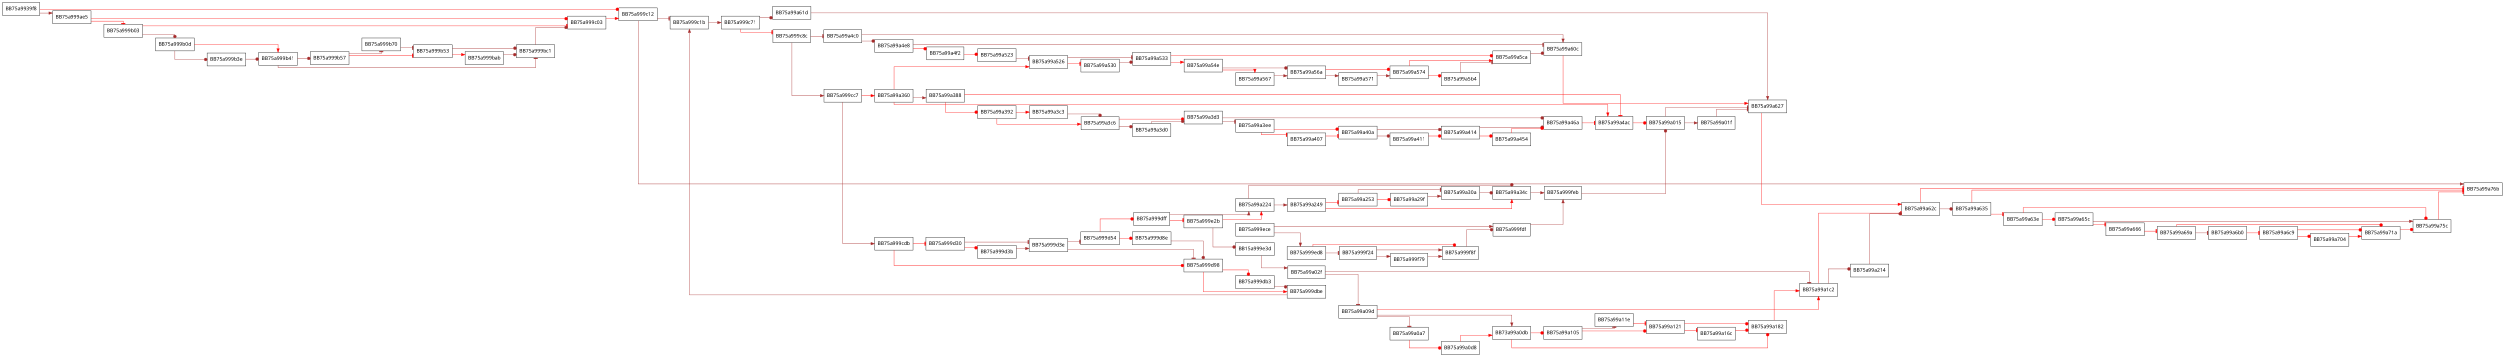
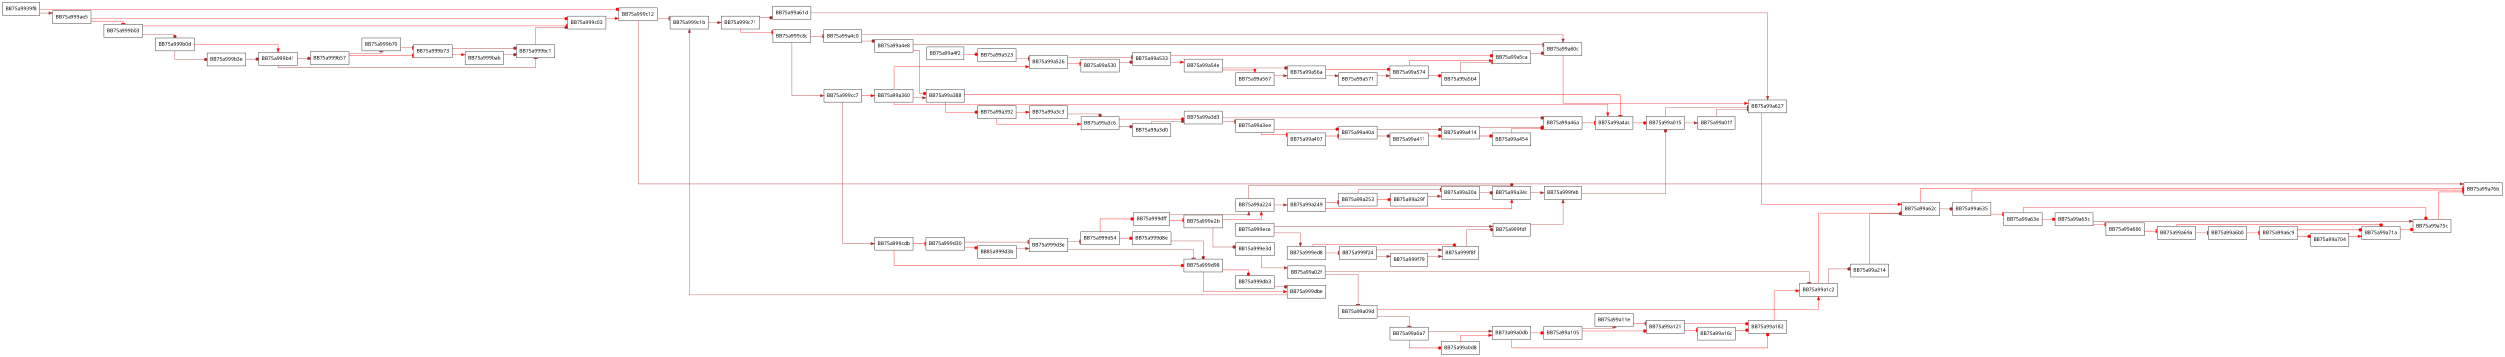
(918, 49) -> (919, 71)
(433, 51) -> (433, 51)
(997, 252) -> (997, 252)
(1448, 315) -> (1459, 331)
